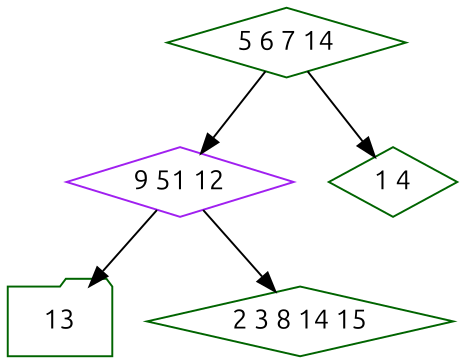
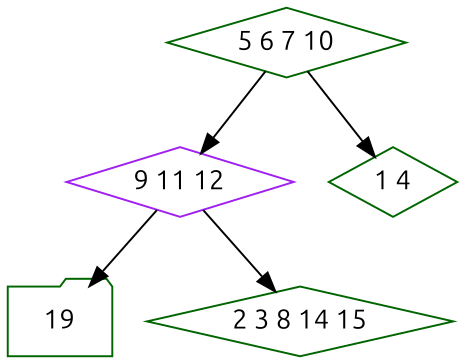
(287, 43) -> (287, 43)
(180, 182) -> (180, 182)
(60, 321) -> (60, 321)
